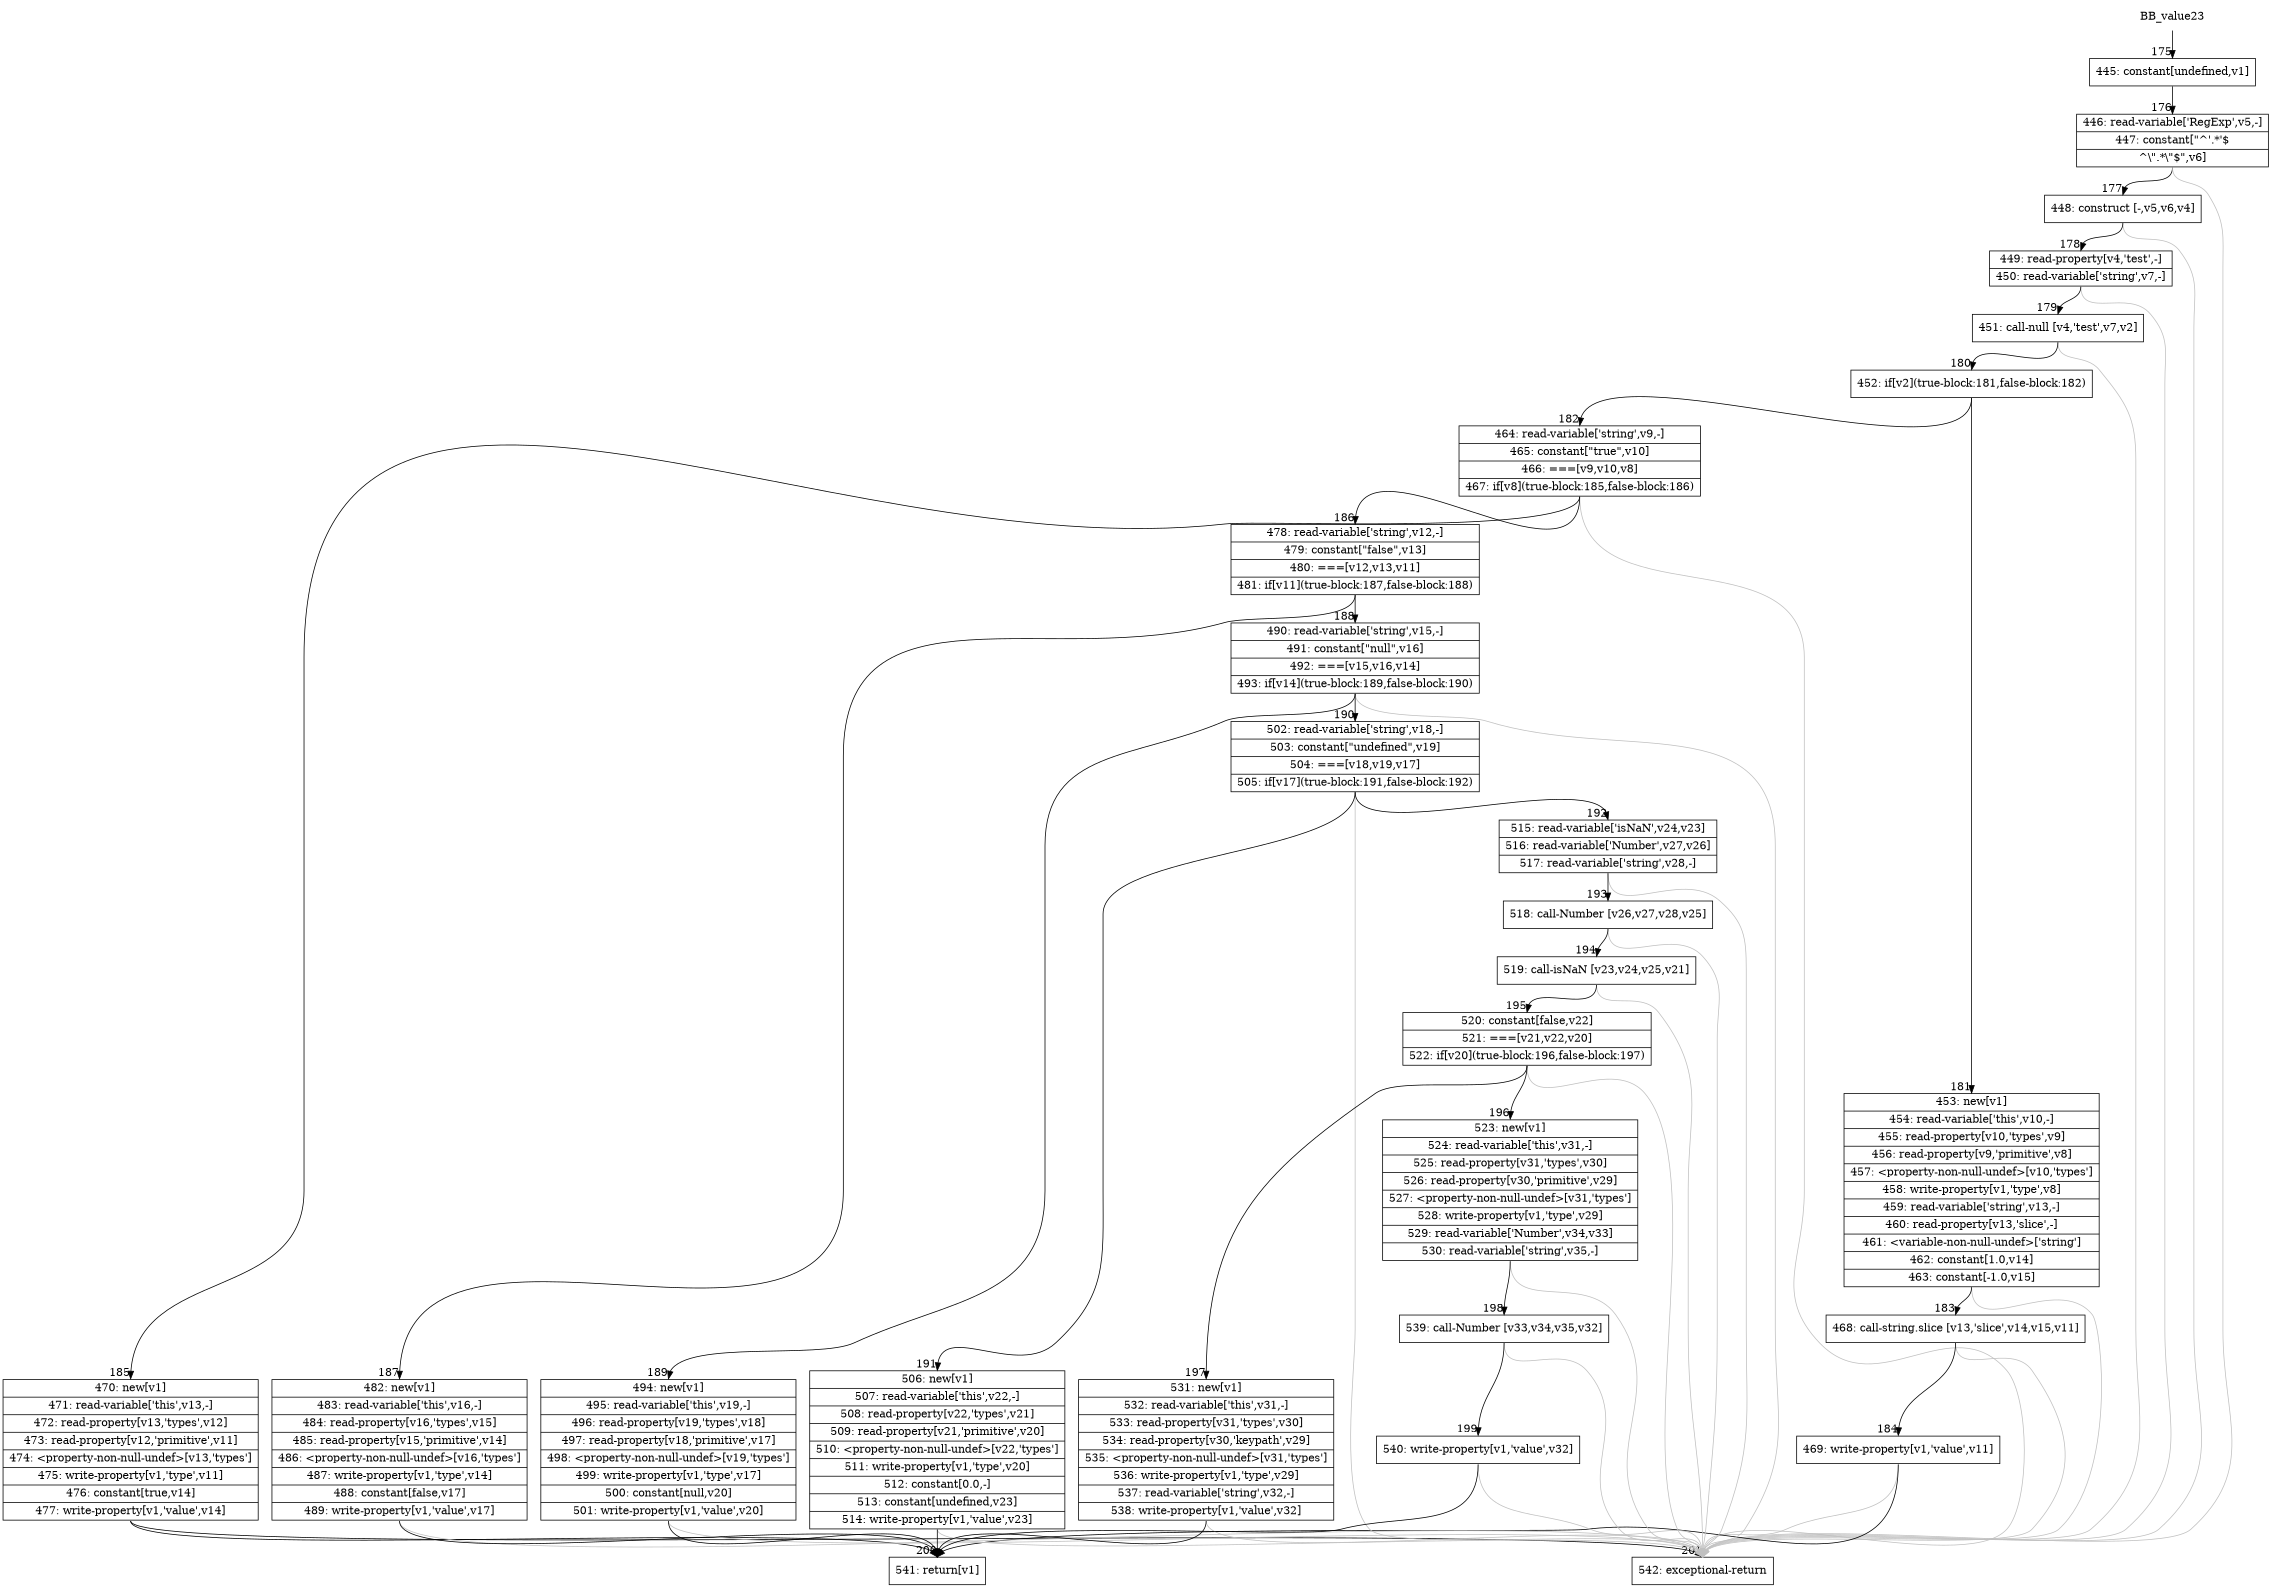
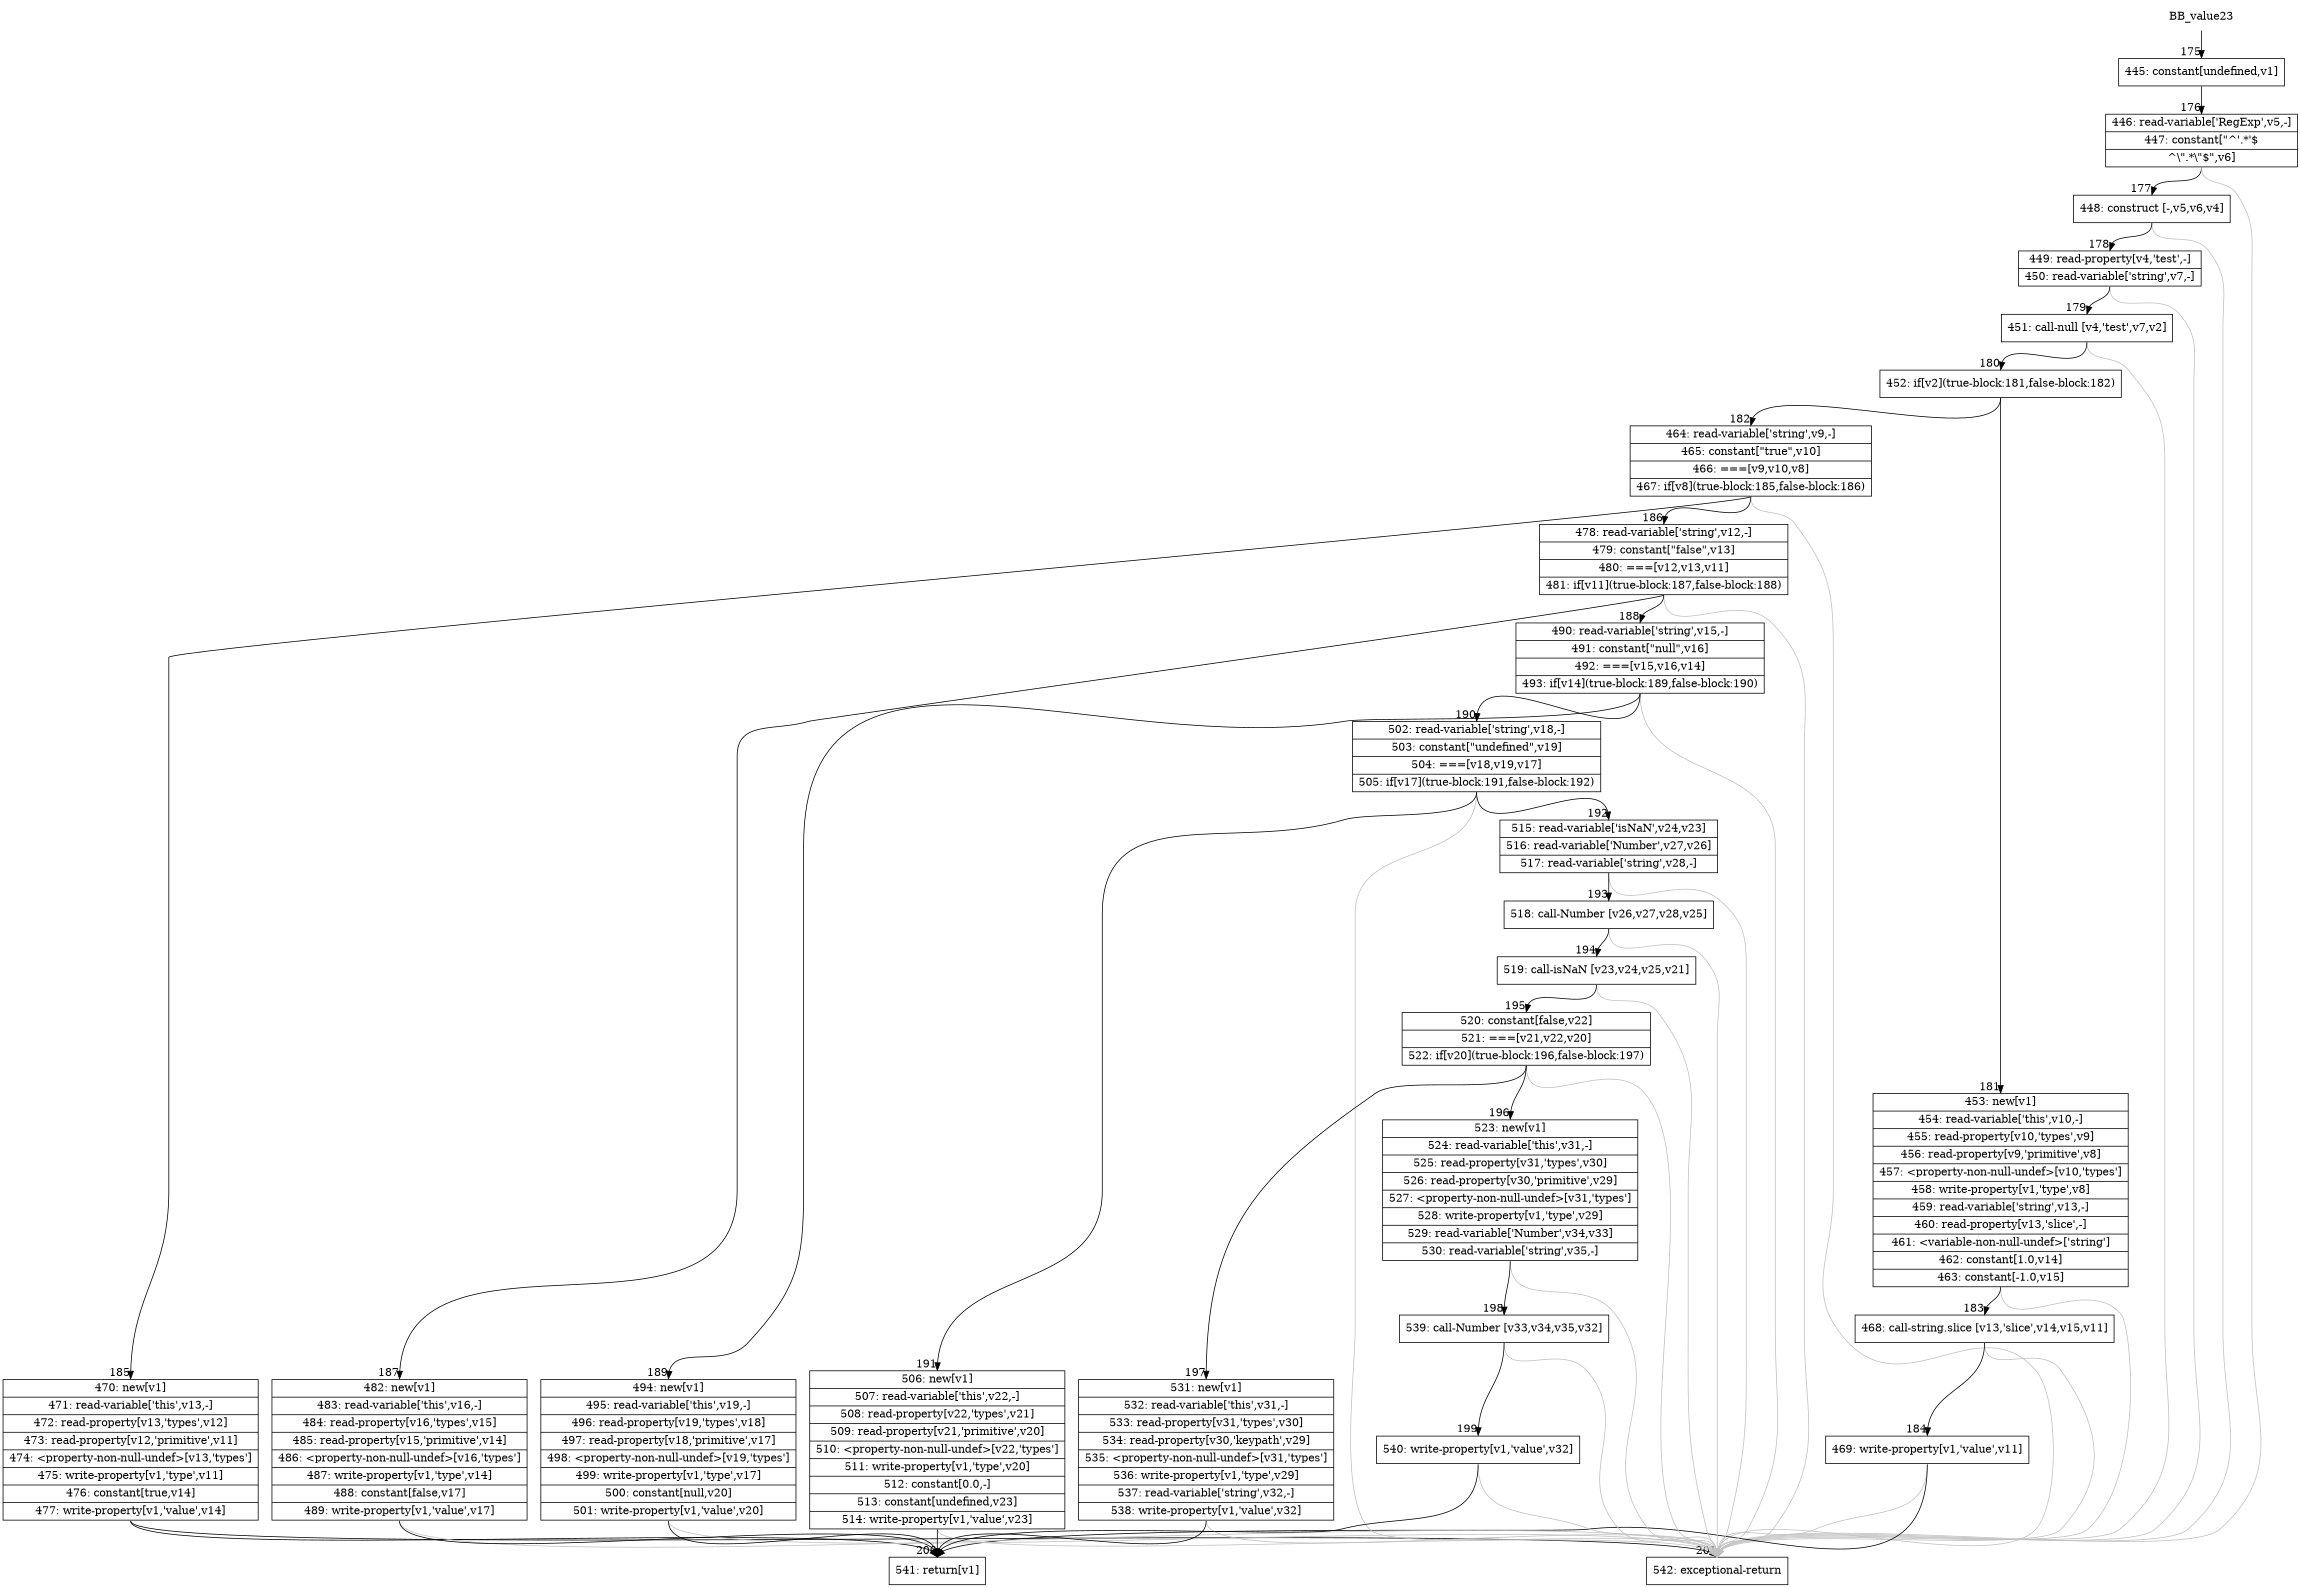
none -> (1804, 1043)
